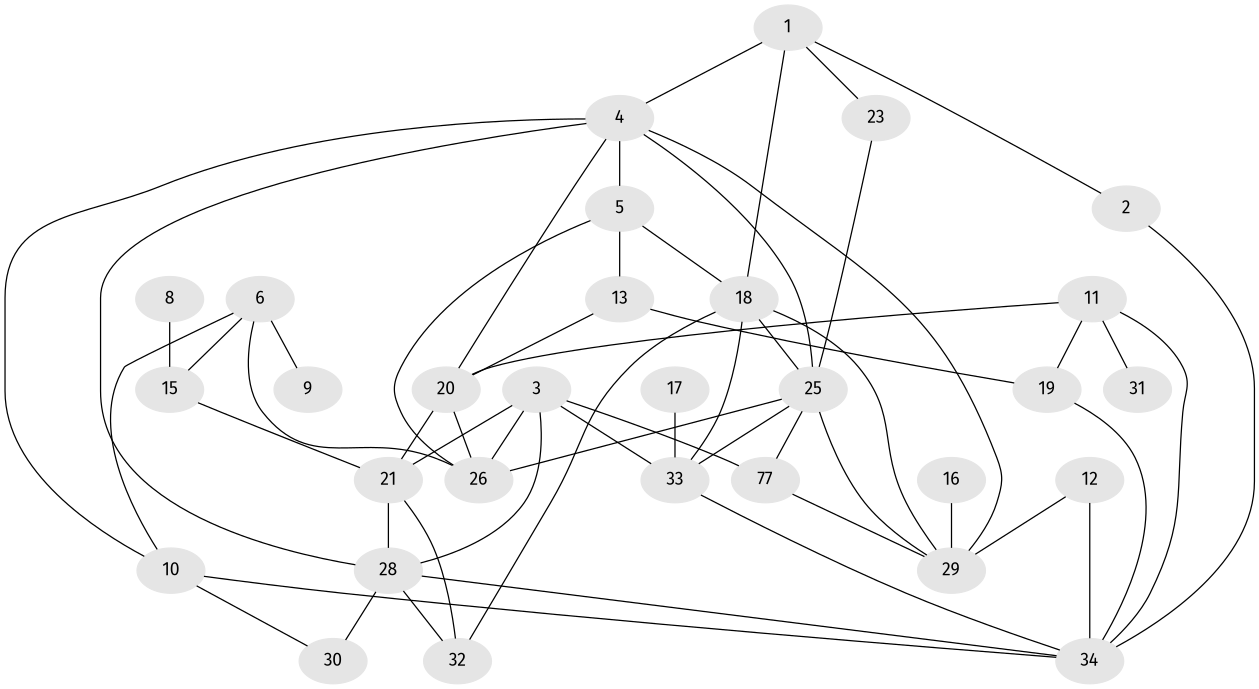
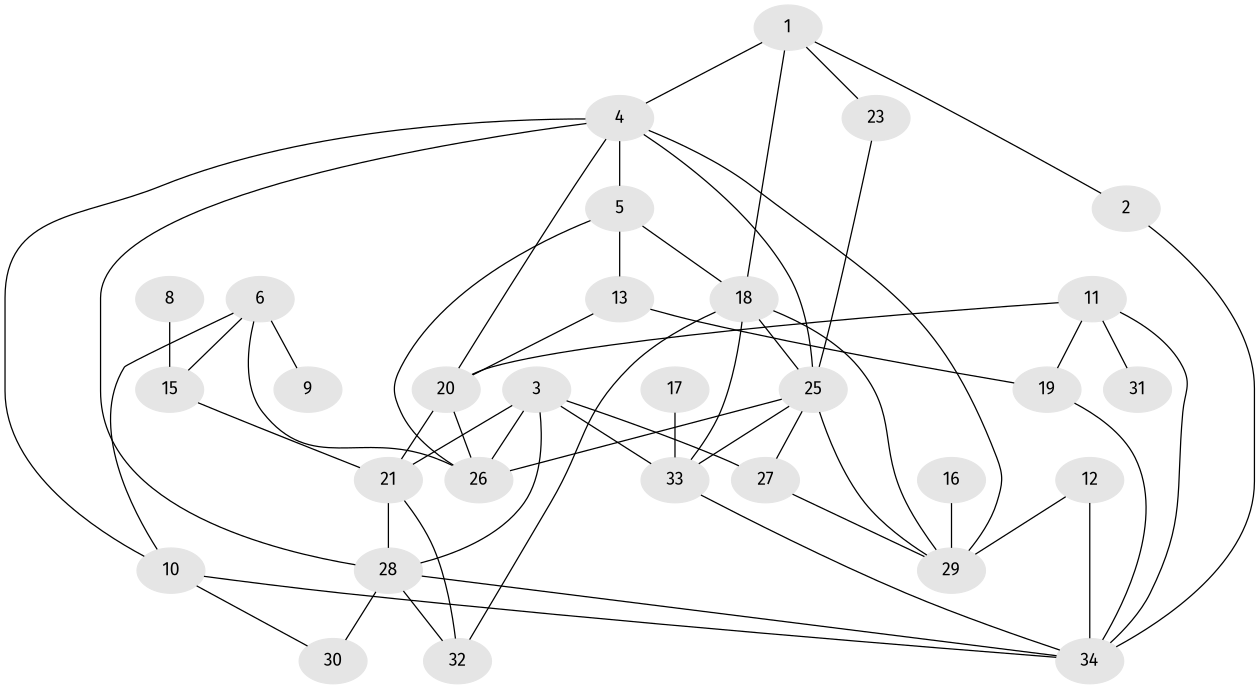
(765, 480) -> (765, 480)
